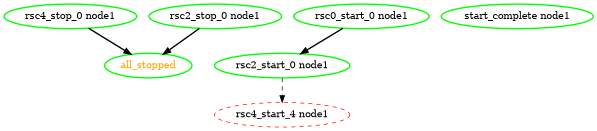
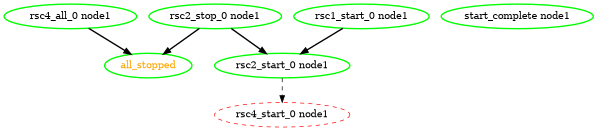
(70, 16) -> (70, 16)
(361, 16) -> (361, 16)
none -> (246, 39)
(282, 115) -> (282, 115)
